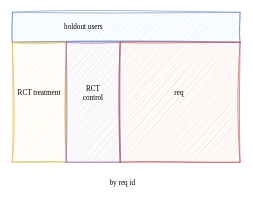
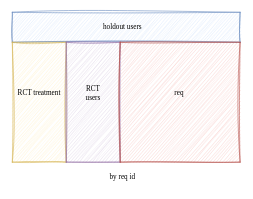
(84, 27) -> (123, 27)
(93, 93) -> (93, 93)
(123, 183) -> (123, 177)
